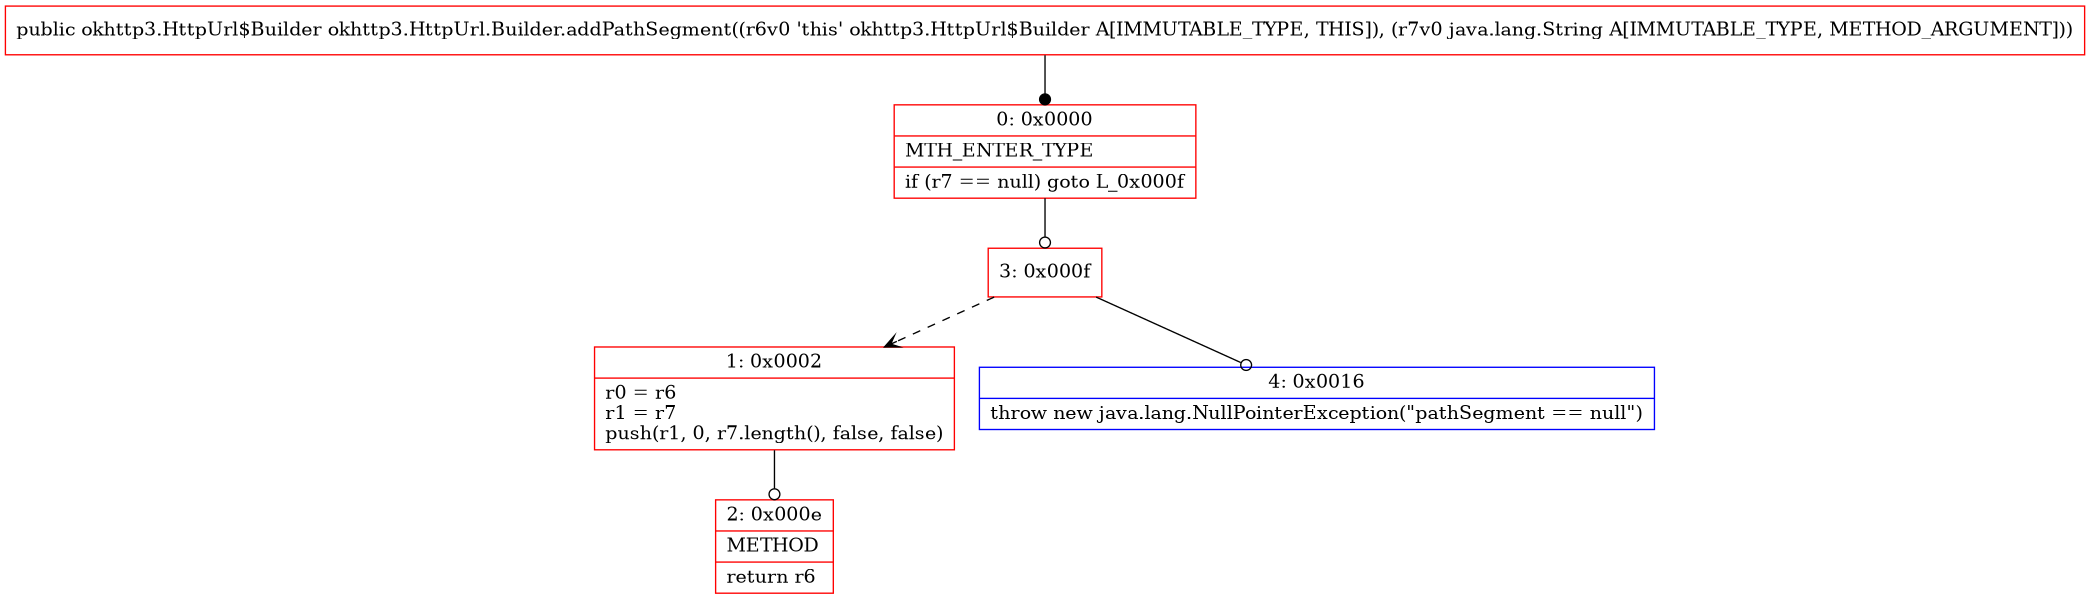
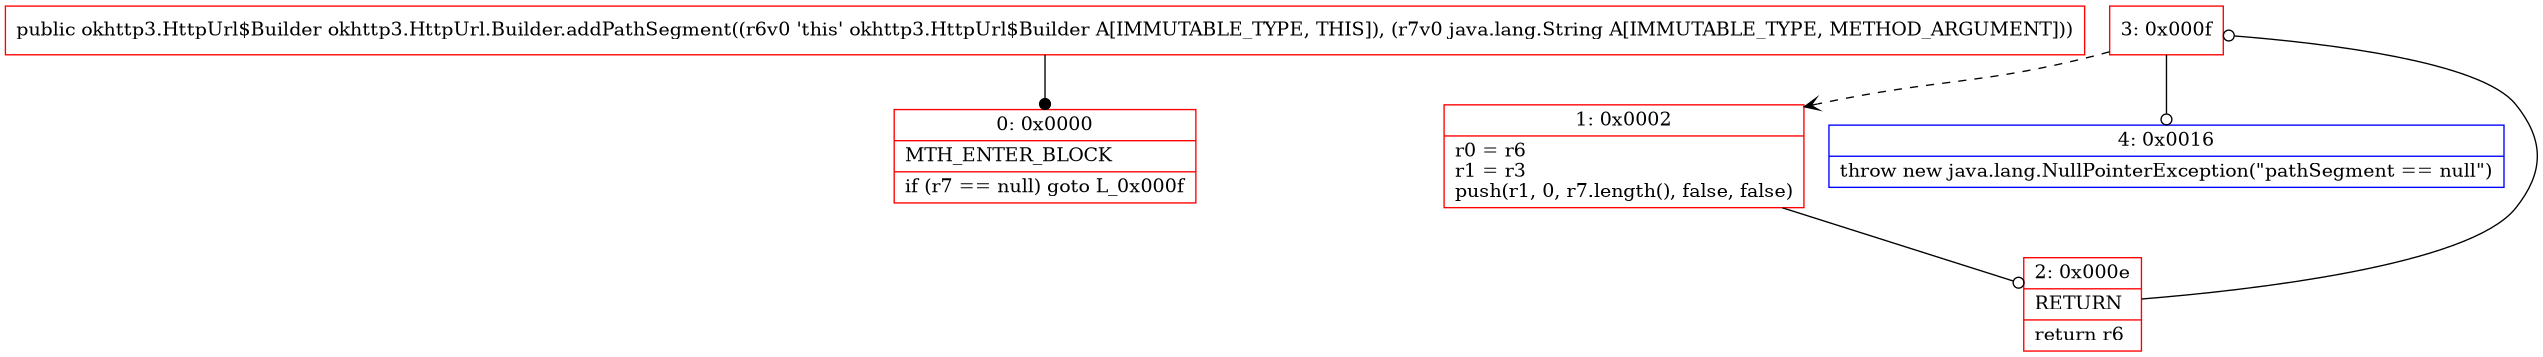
(1000, 151) -> (1009, 156)
(1045, 218) -> (2521, 201)
(641, 413) -> (1491, 171)
(773, 546) -> (2079, 304)
